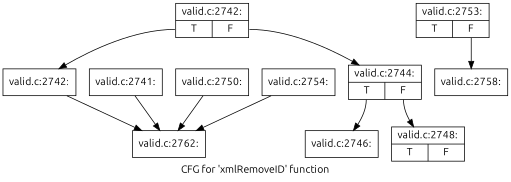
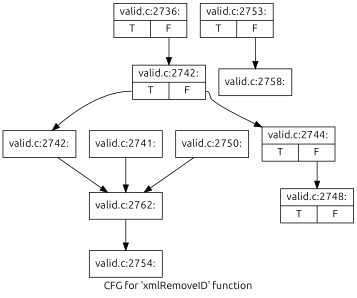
none -> (150, 20)
(237, 112) -> (126, 231)
(342, 144) -> none
